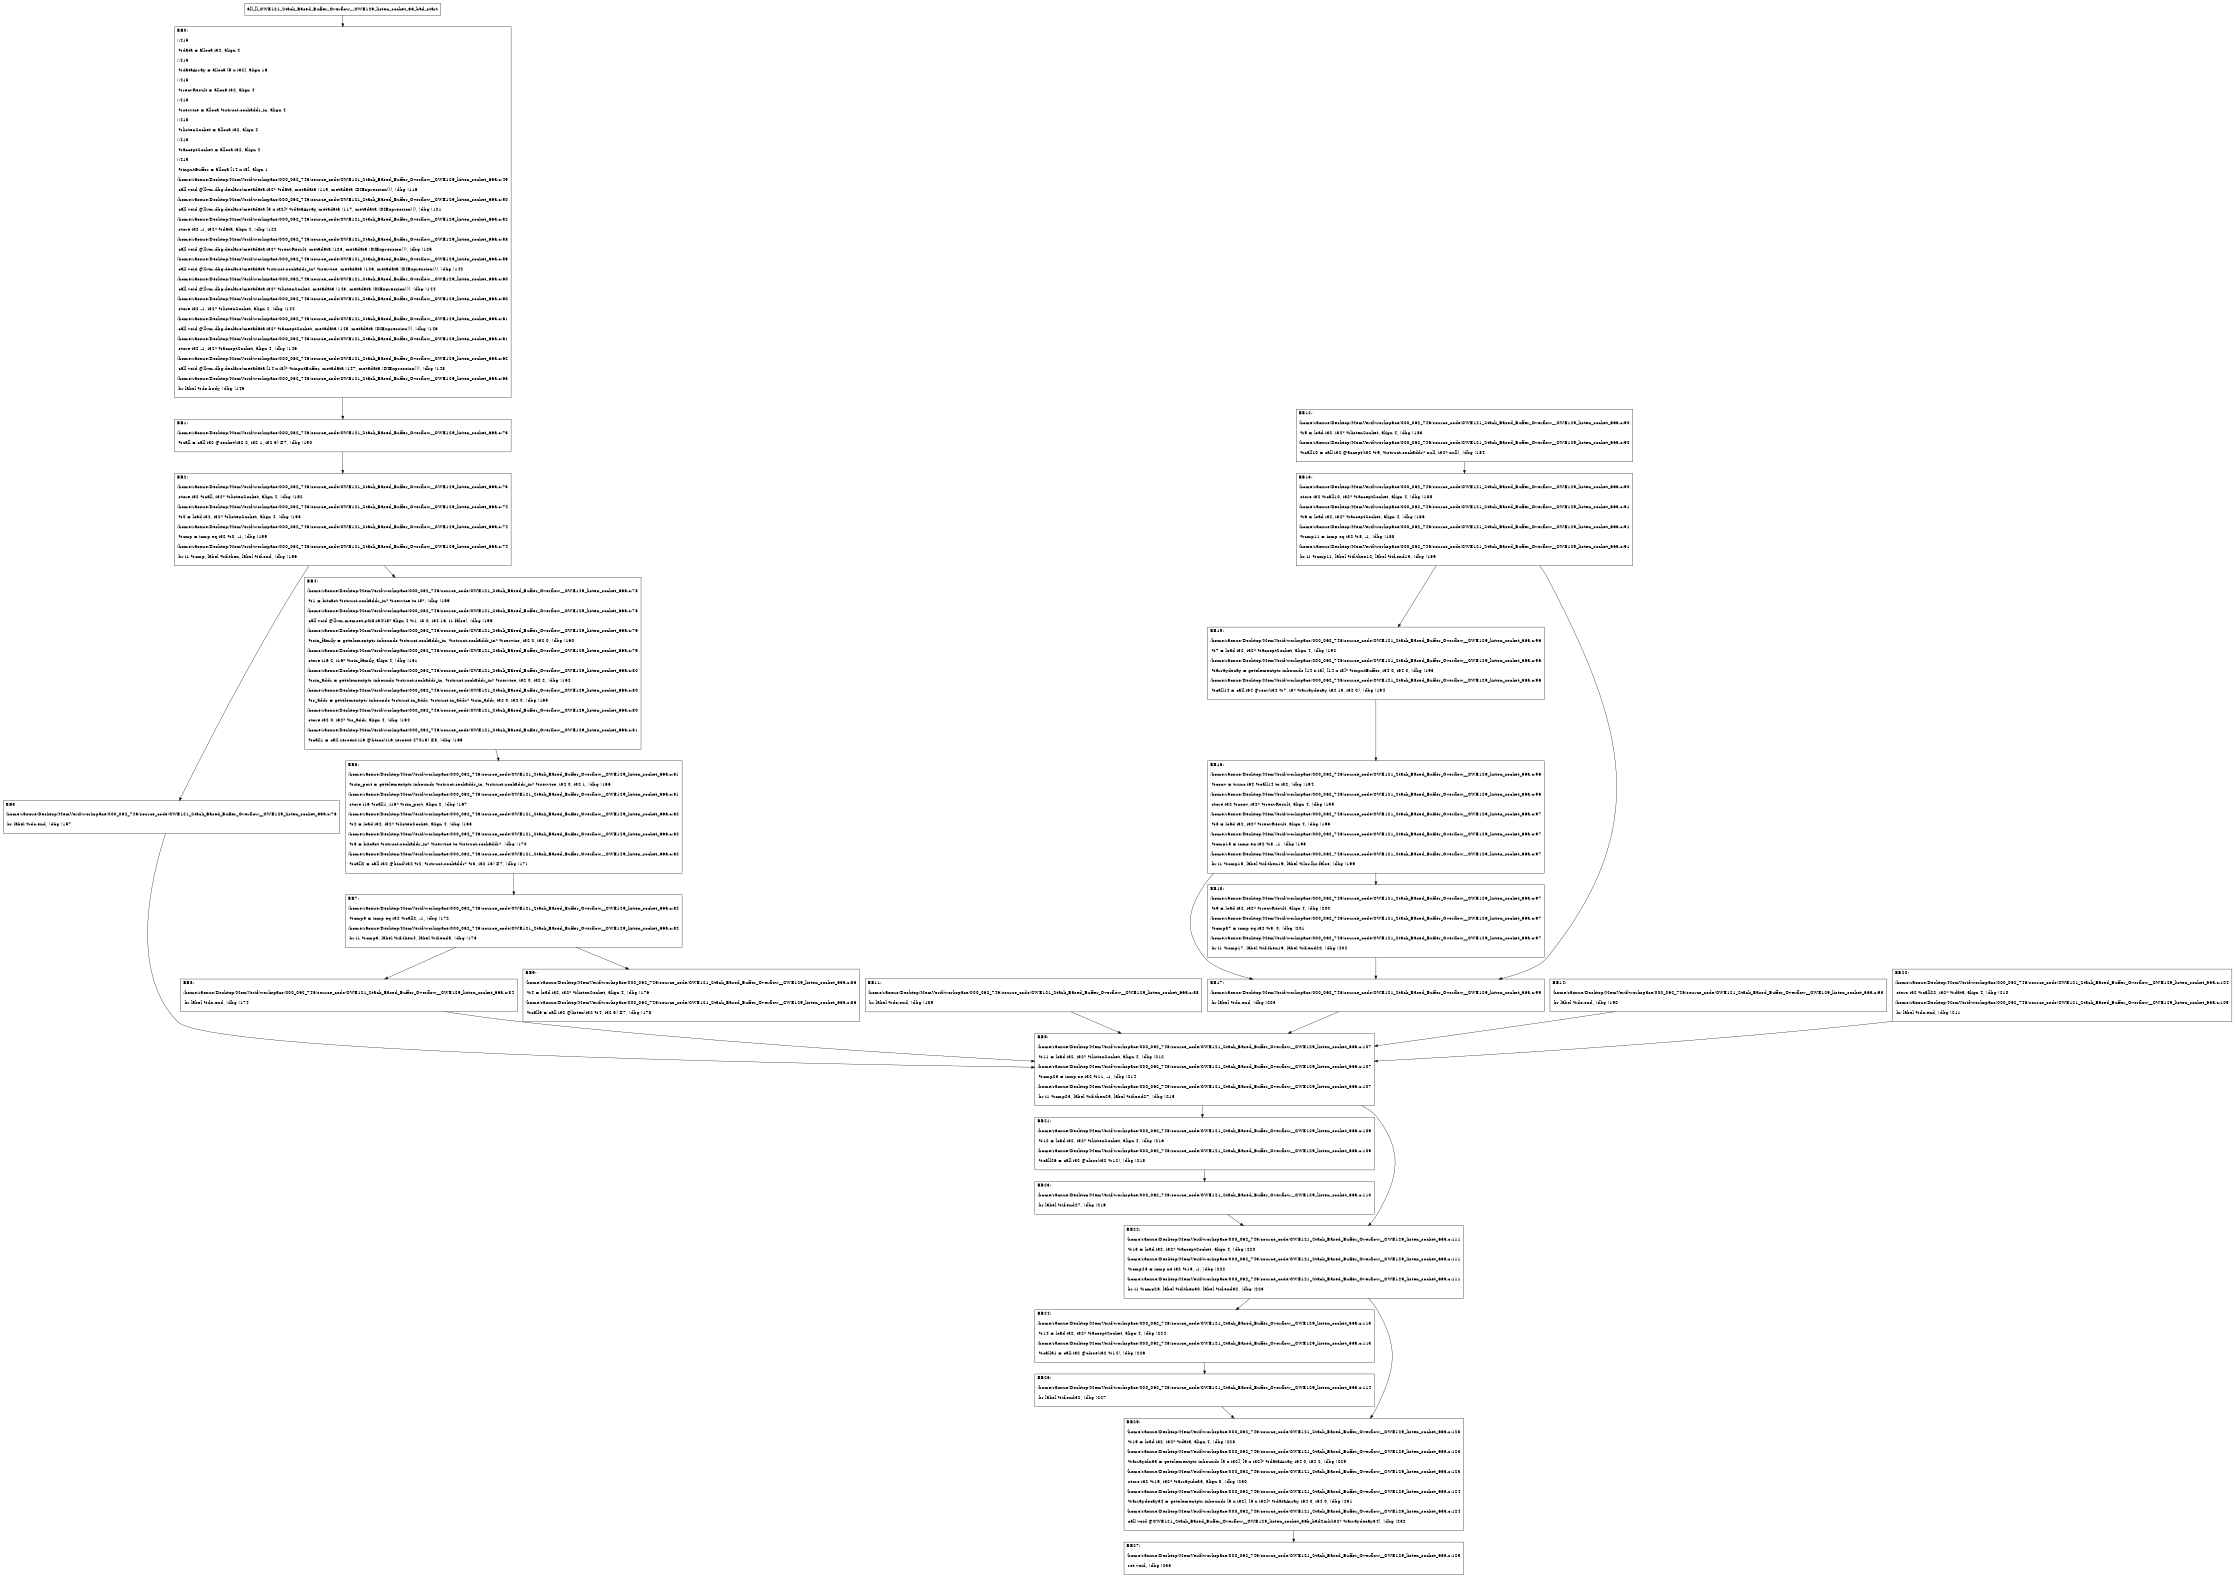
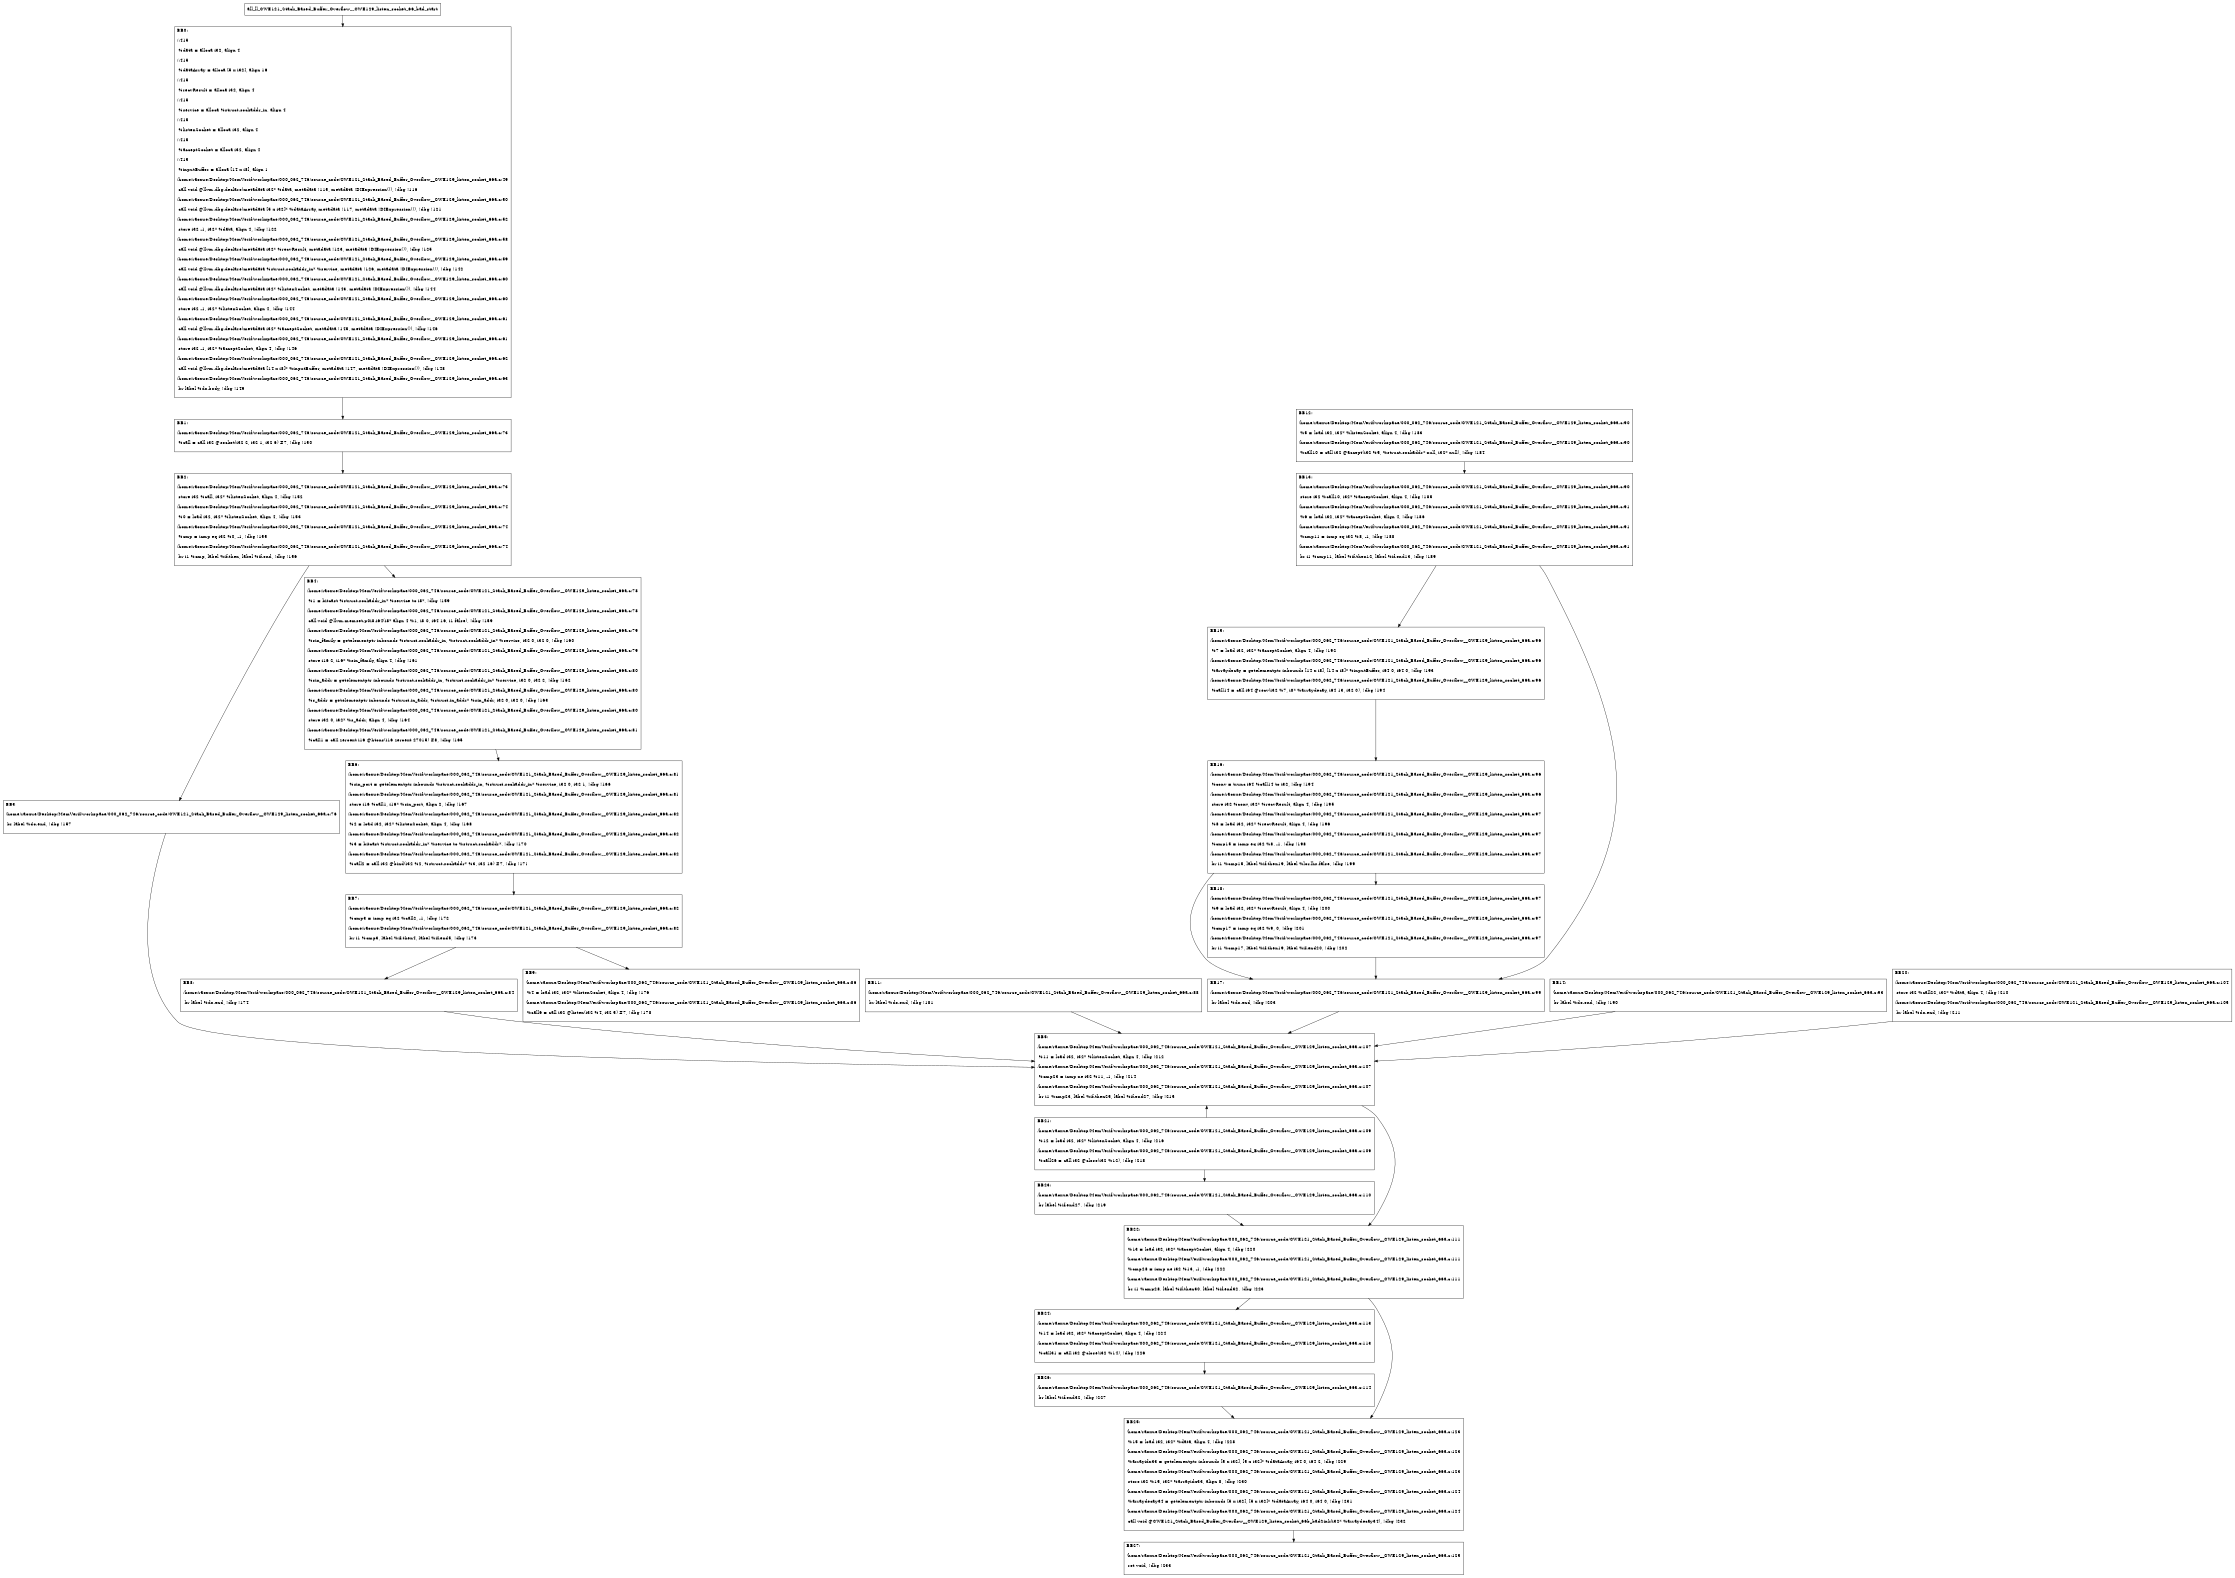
(1258, 928) -> (1258, 928)
(901, 1003) -> (901, 1003)
(1202, 1110) -> (1207, 1113)
